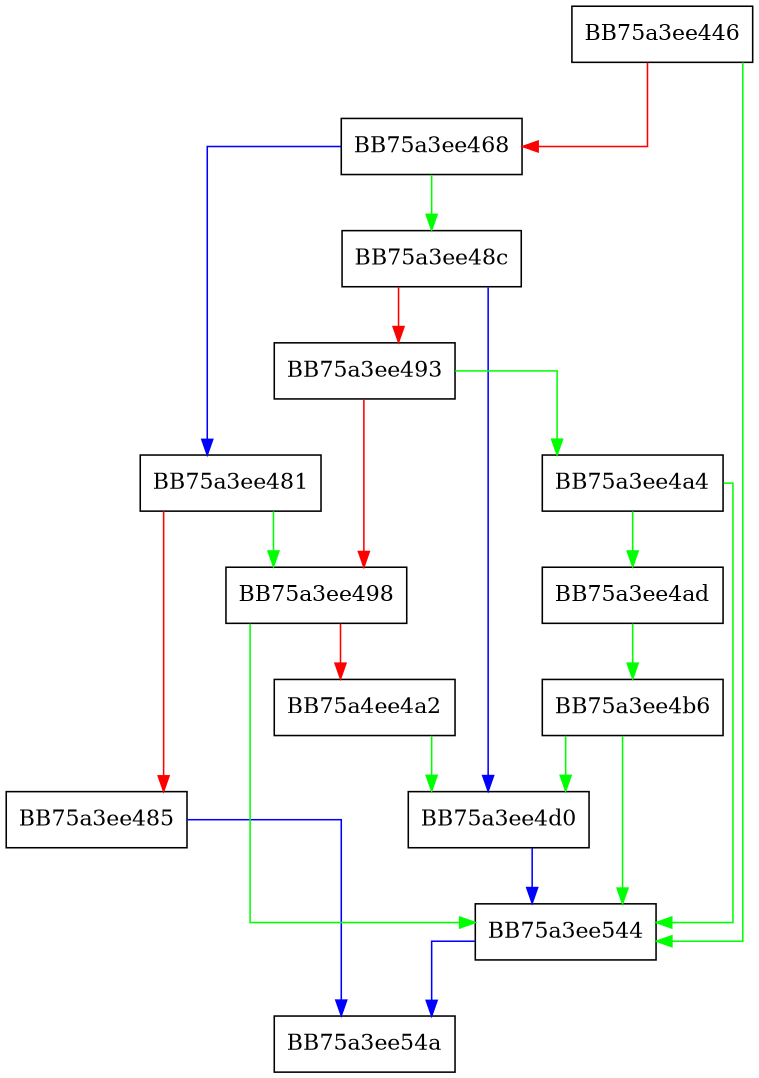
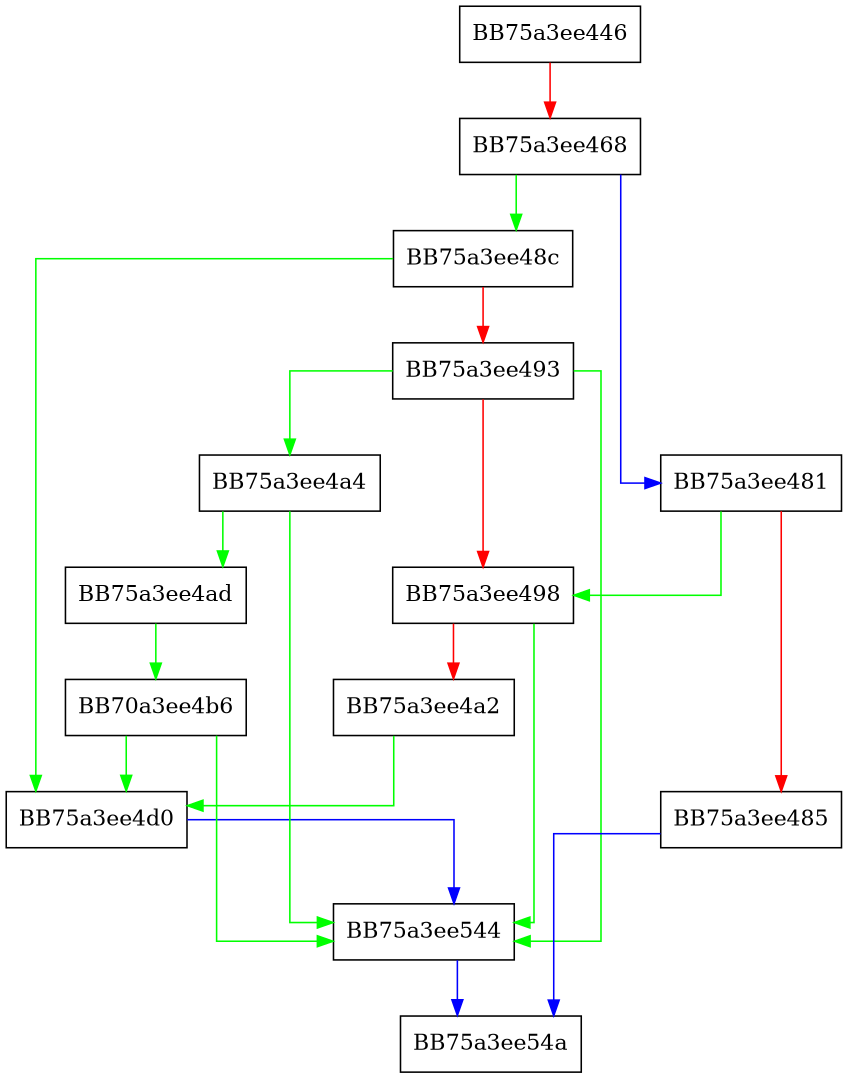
(488, 531) -> (36, 338)
(743, 537) -> (601, 678)
(365, 707) -> (424, 707)
(633, 707) -> (156, 707)
